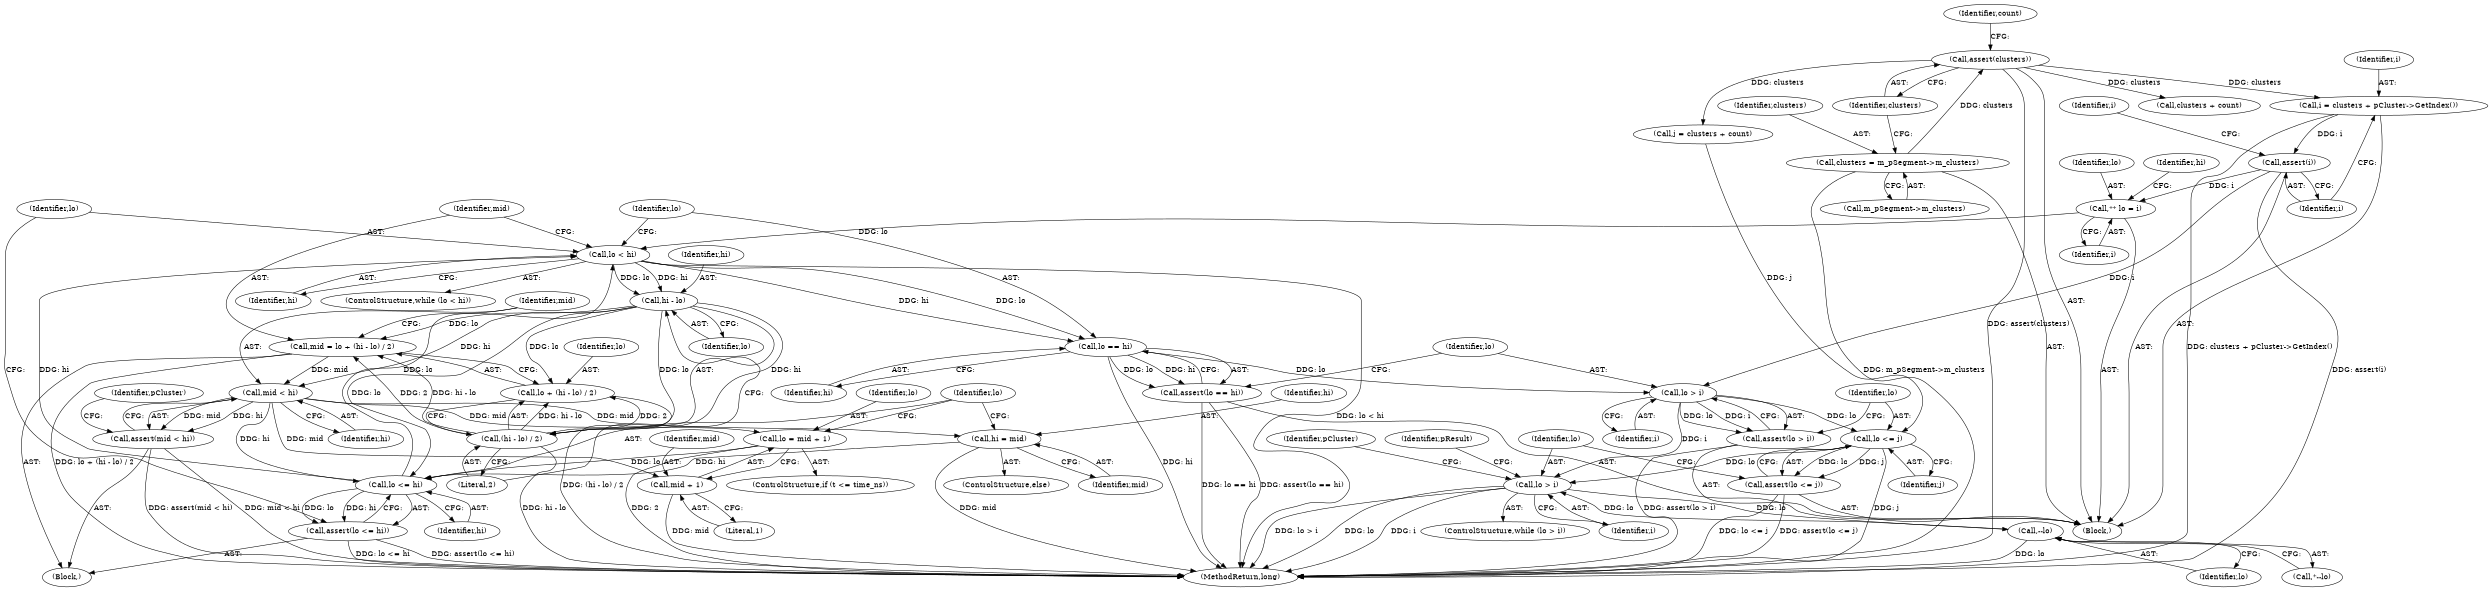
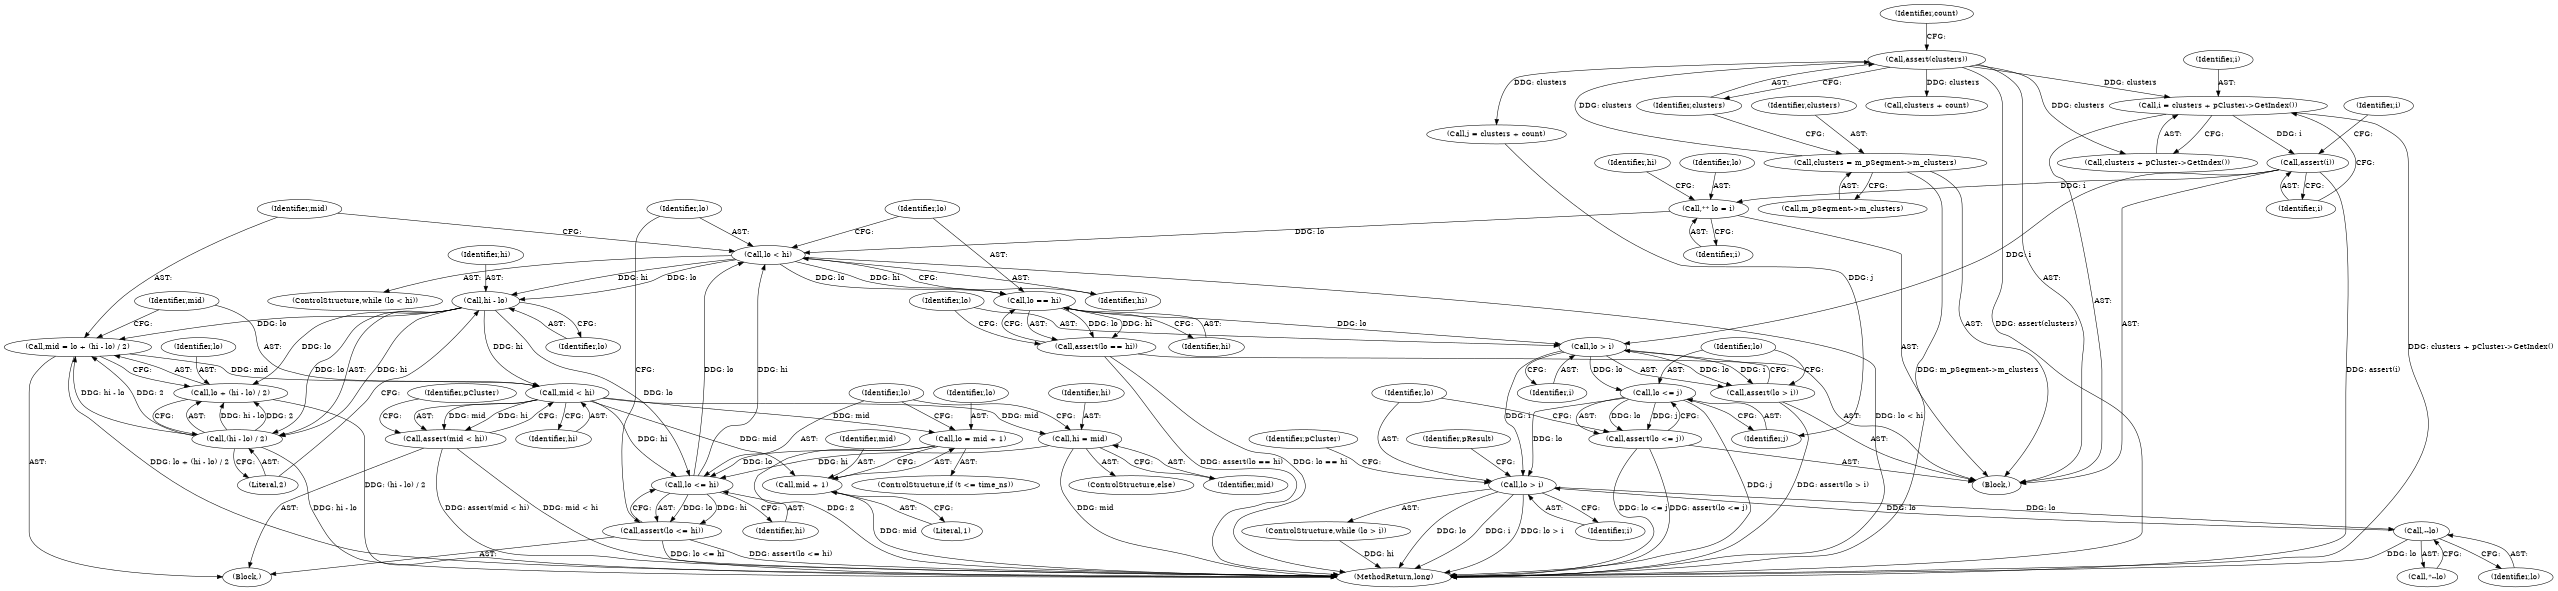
none -> (2157, 163)
(1794, 321) -> (1755, 267)
(1161, 463) -> (1358, 553)
